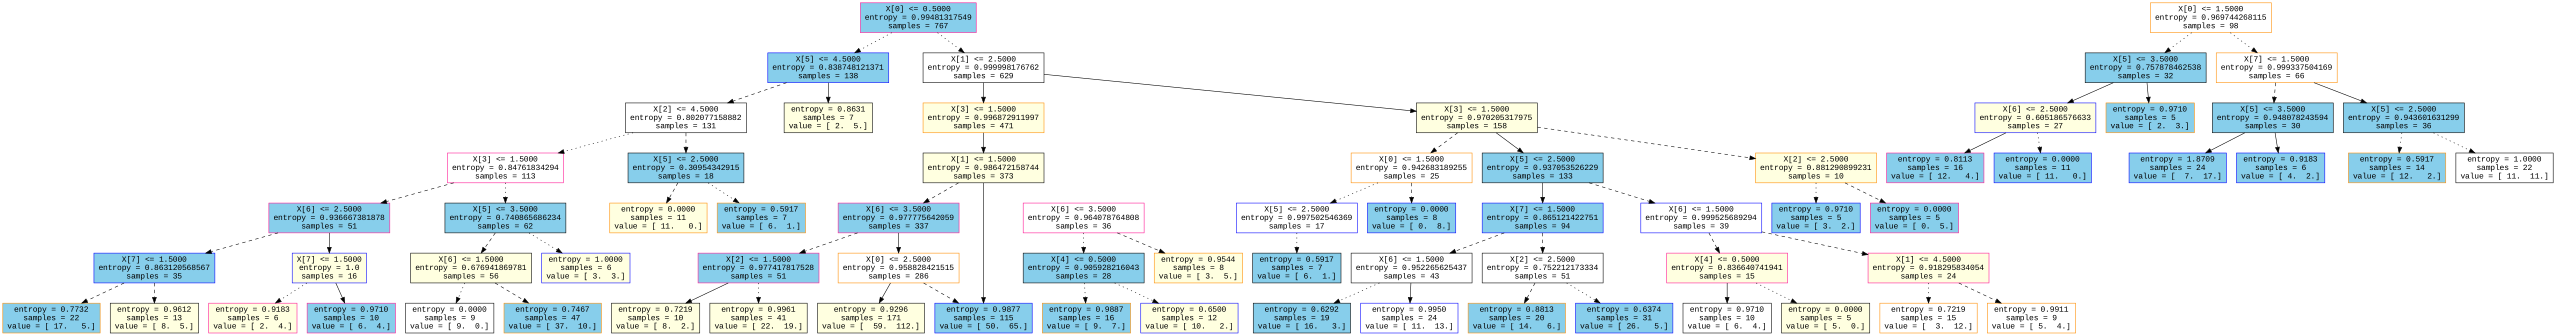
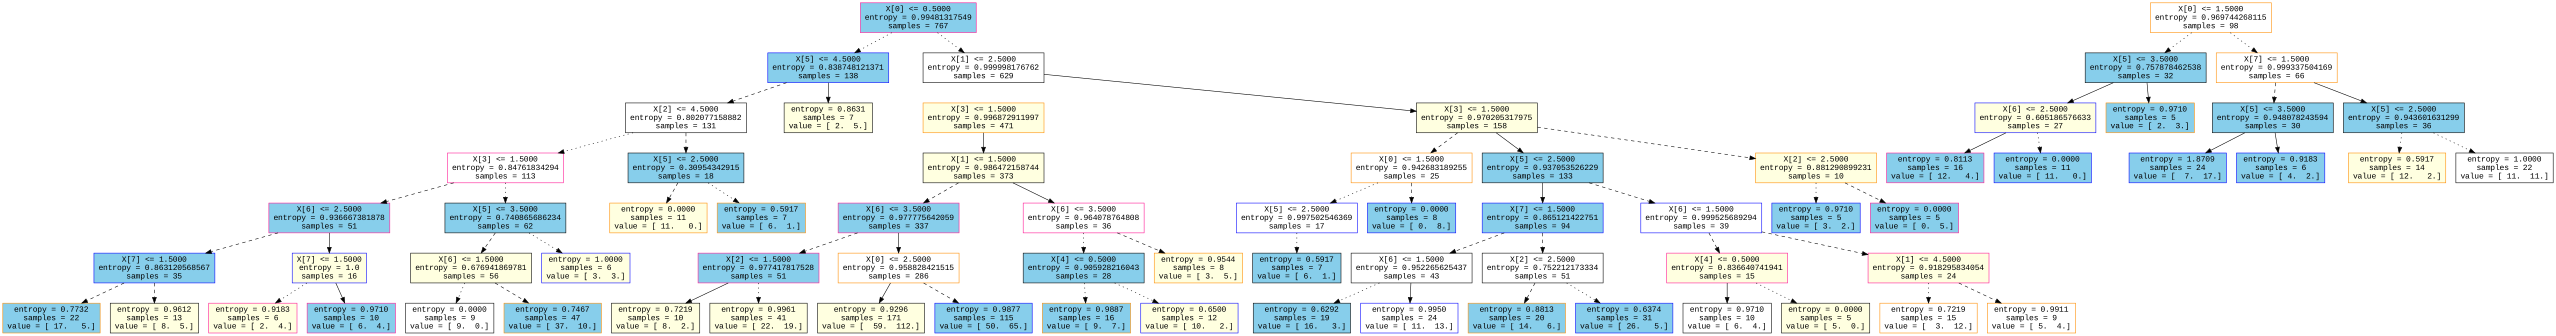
(984, 90) -> none
(2397, 168) -> (2397, 168)
(984, 240) -> (1031, 192)
